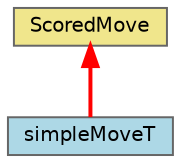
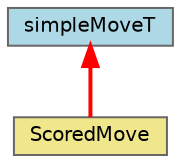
(90, 92) -> (90, 92)
